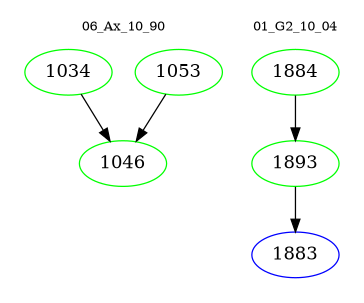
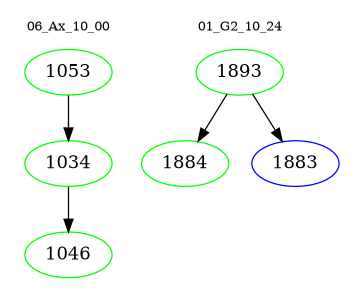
(124, 27) -> (68, 27)
(295, 27) -> (240, 27)
(155, 112) -> (68, 112)
(295, 112) -> (216, 112)
